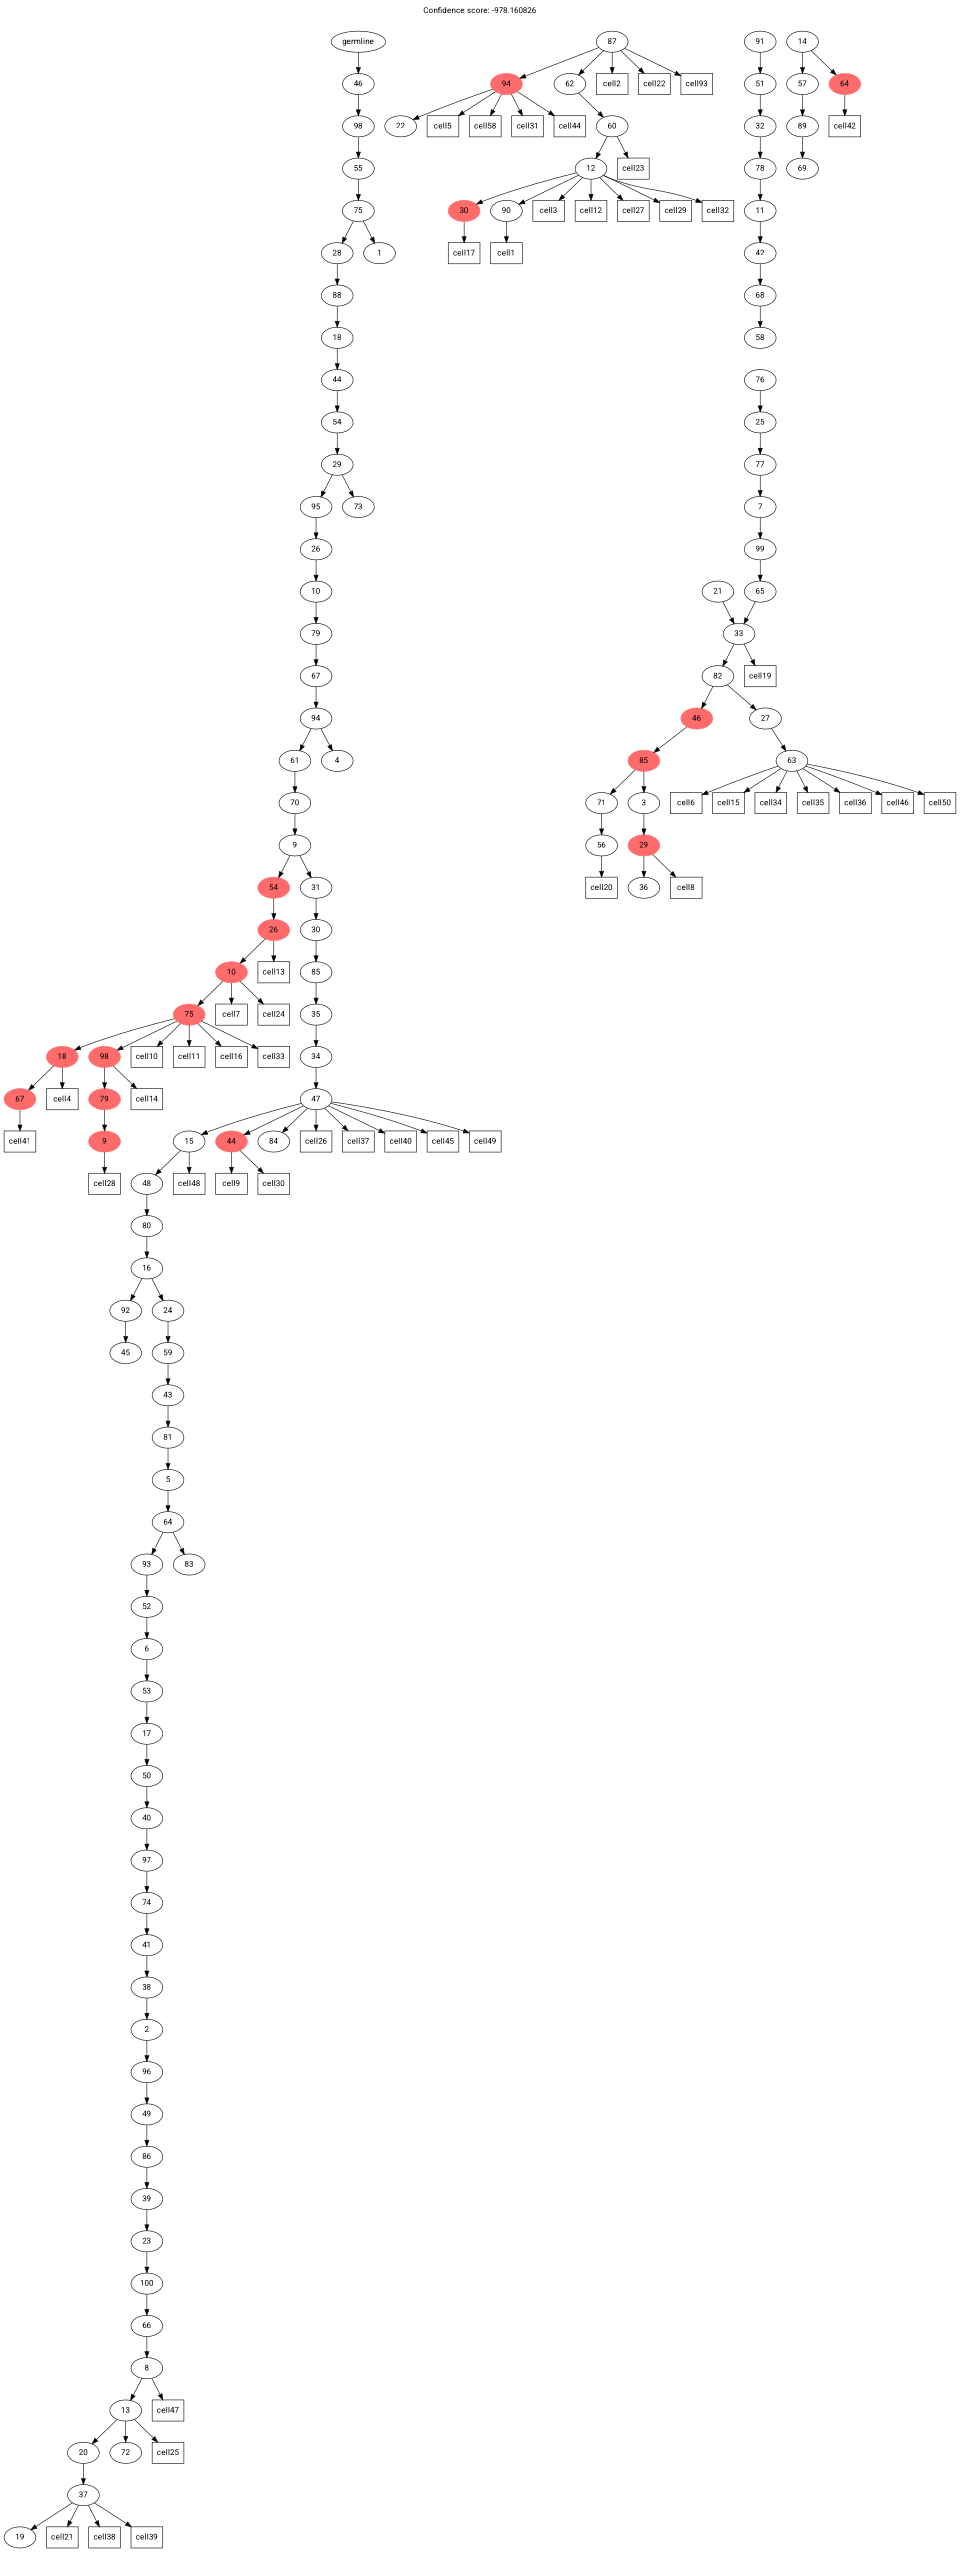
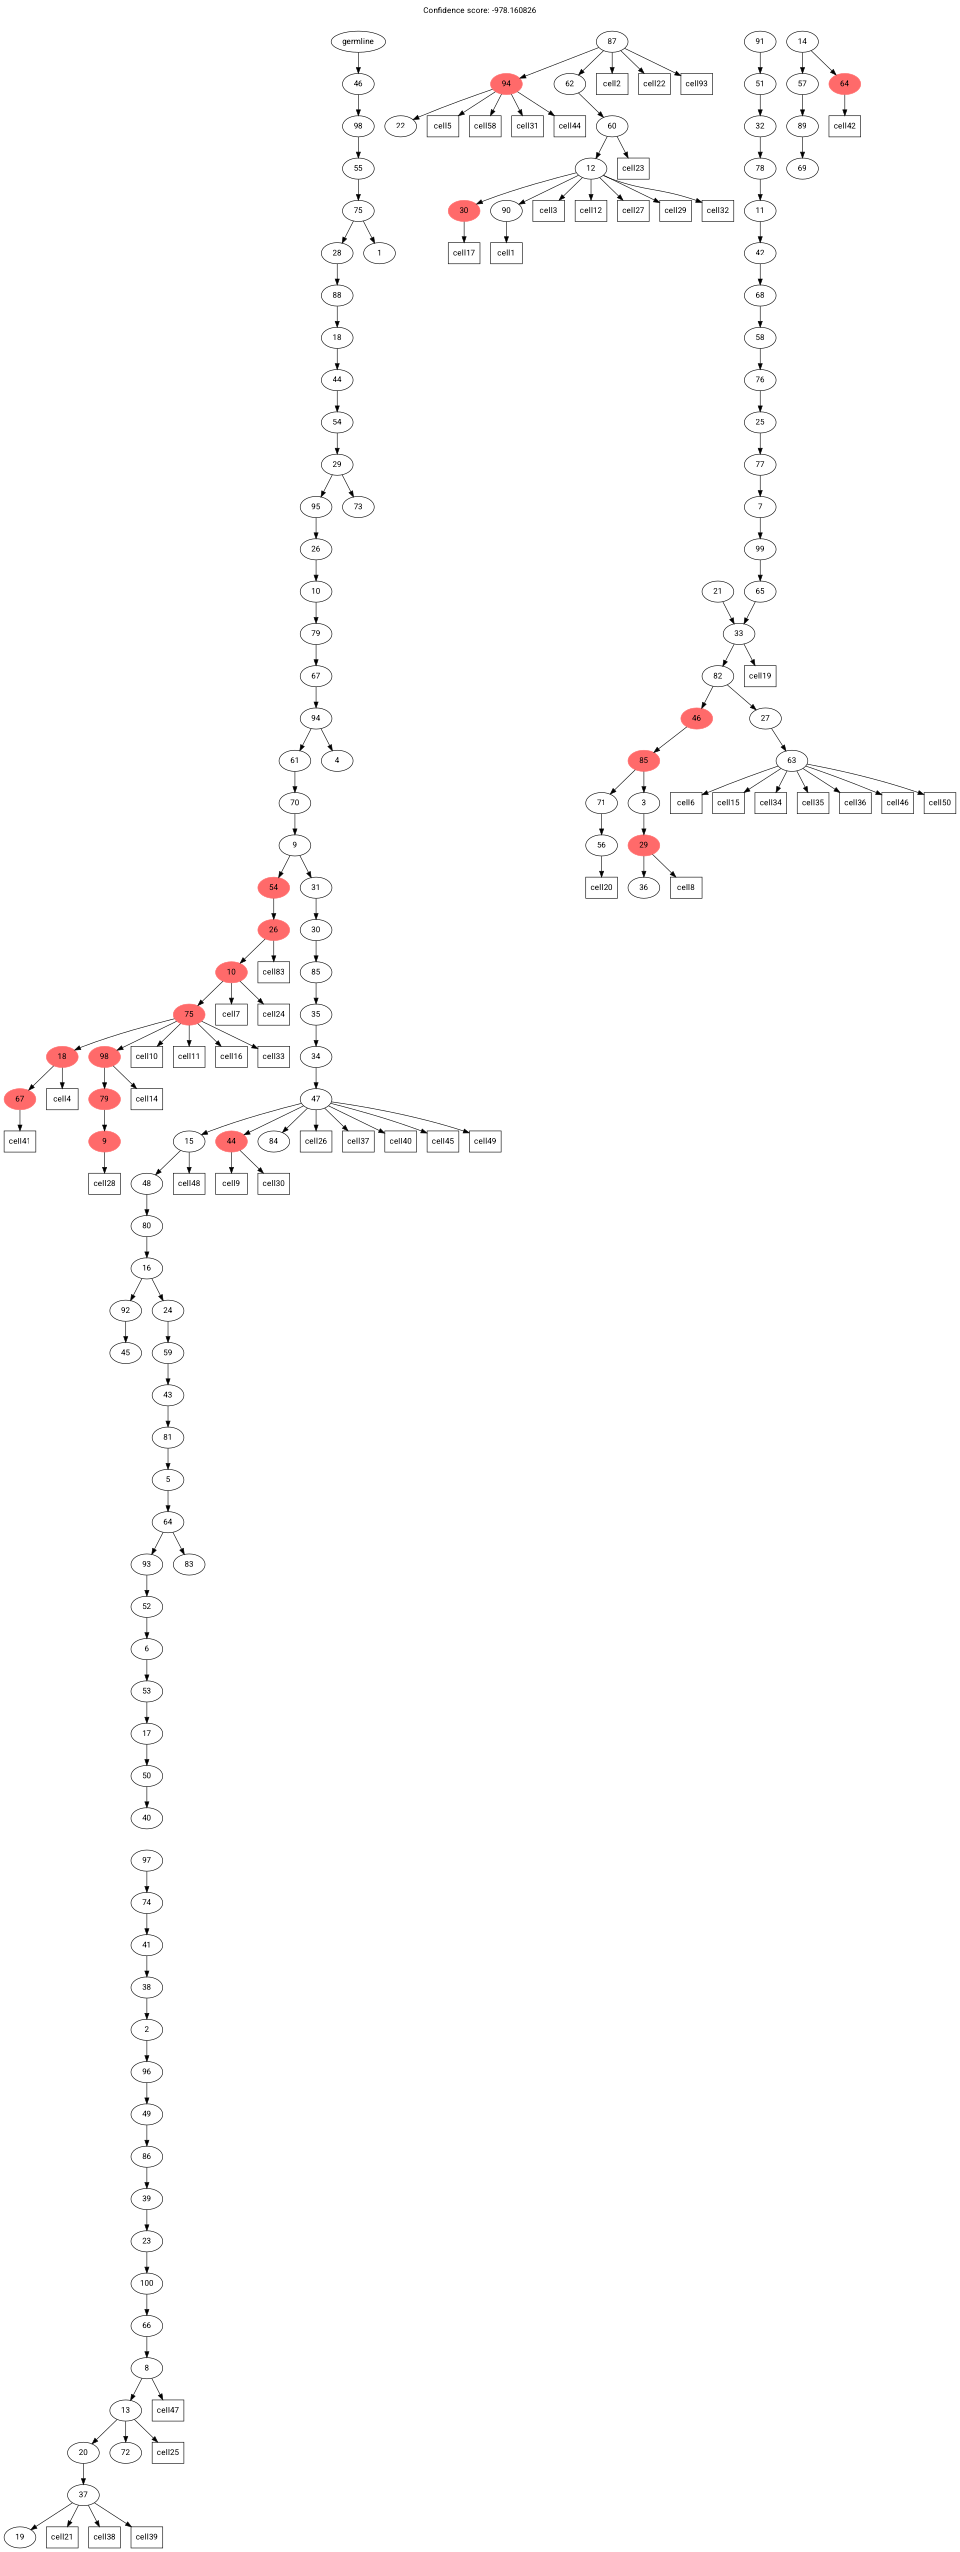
none -> (760, 356)
(274, 972) -> (274, 972)
(147, 1837) -> none
